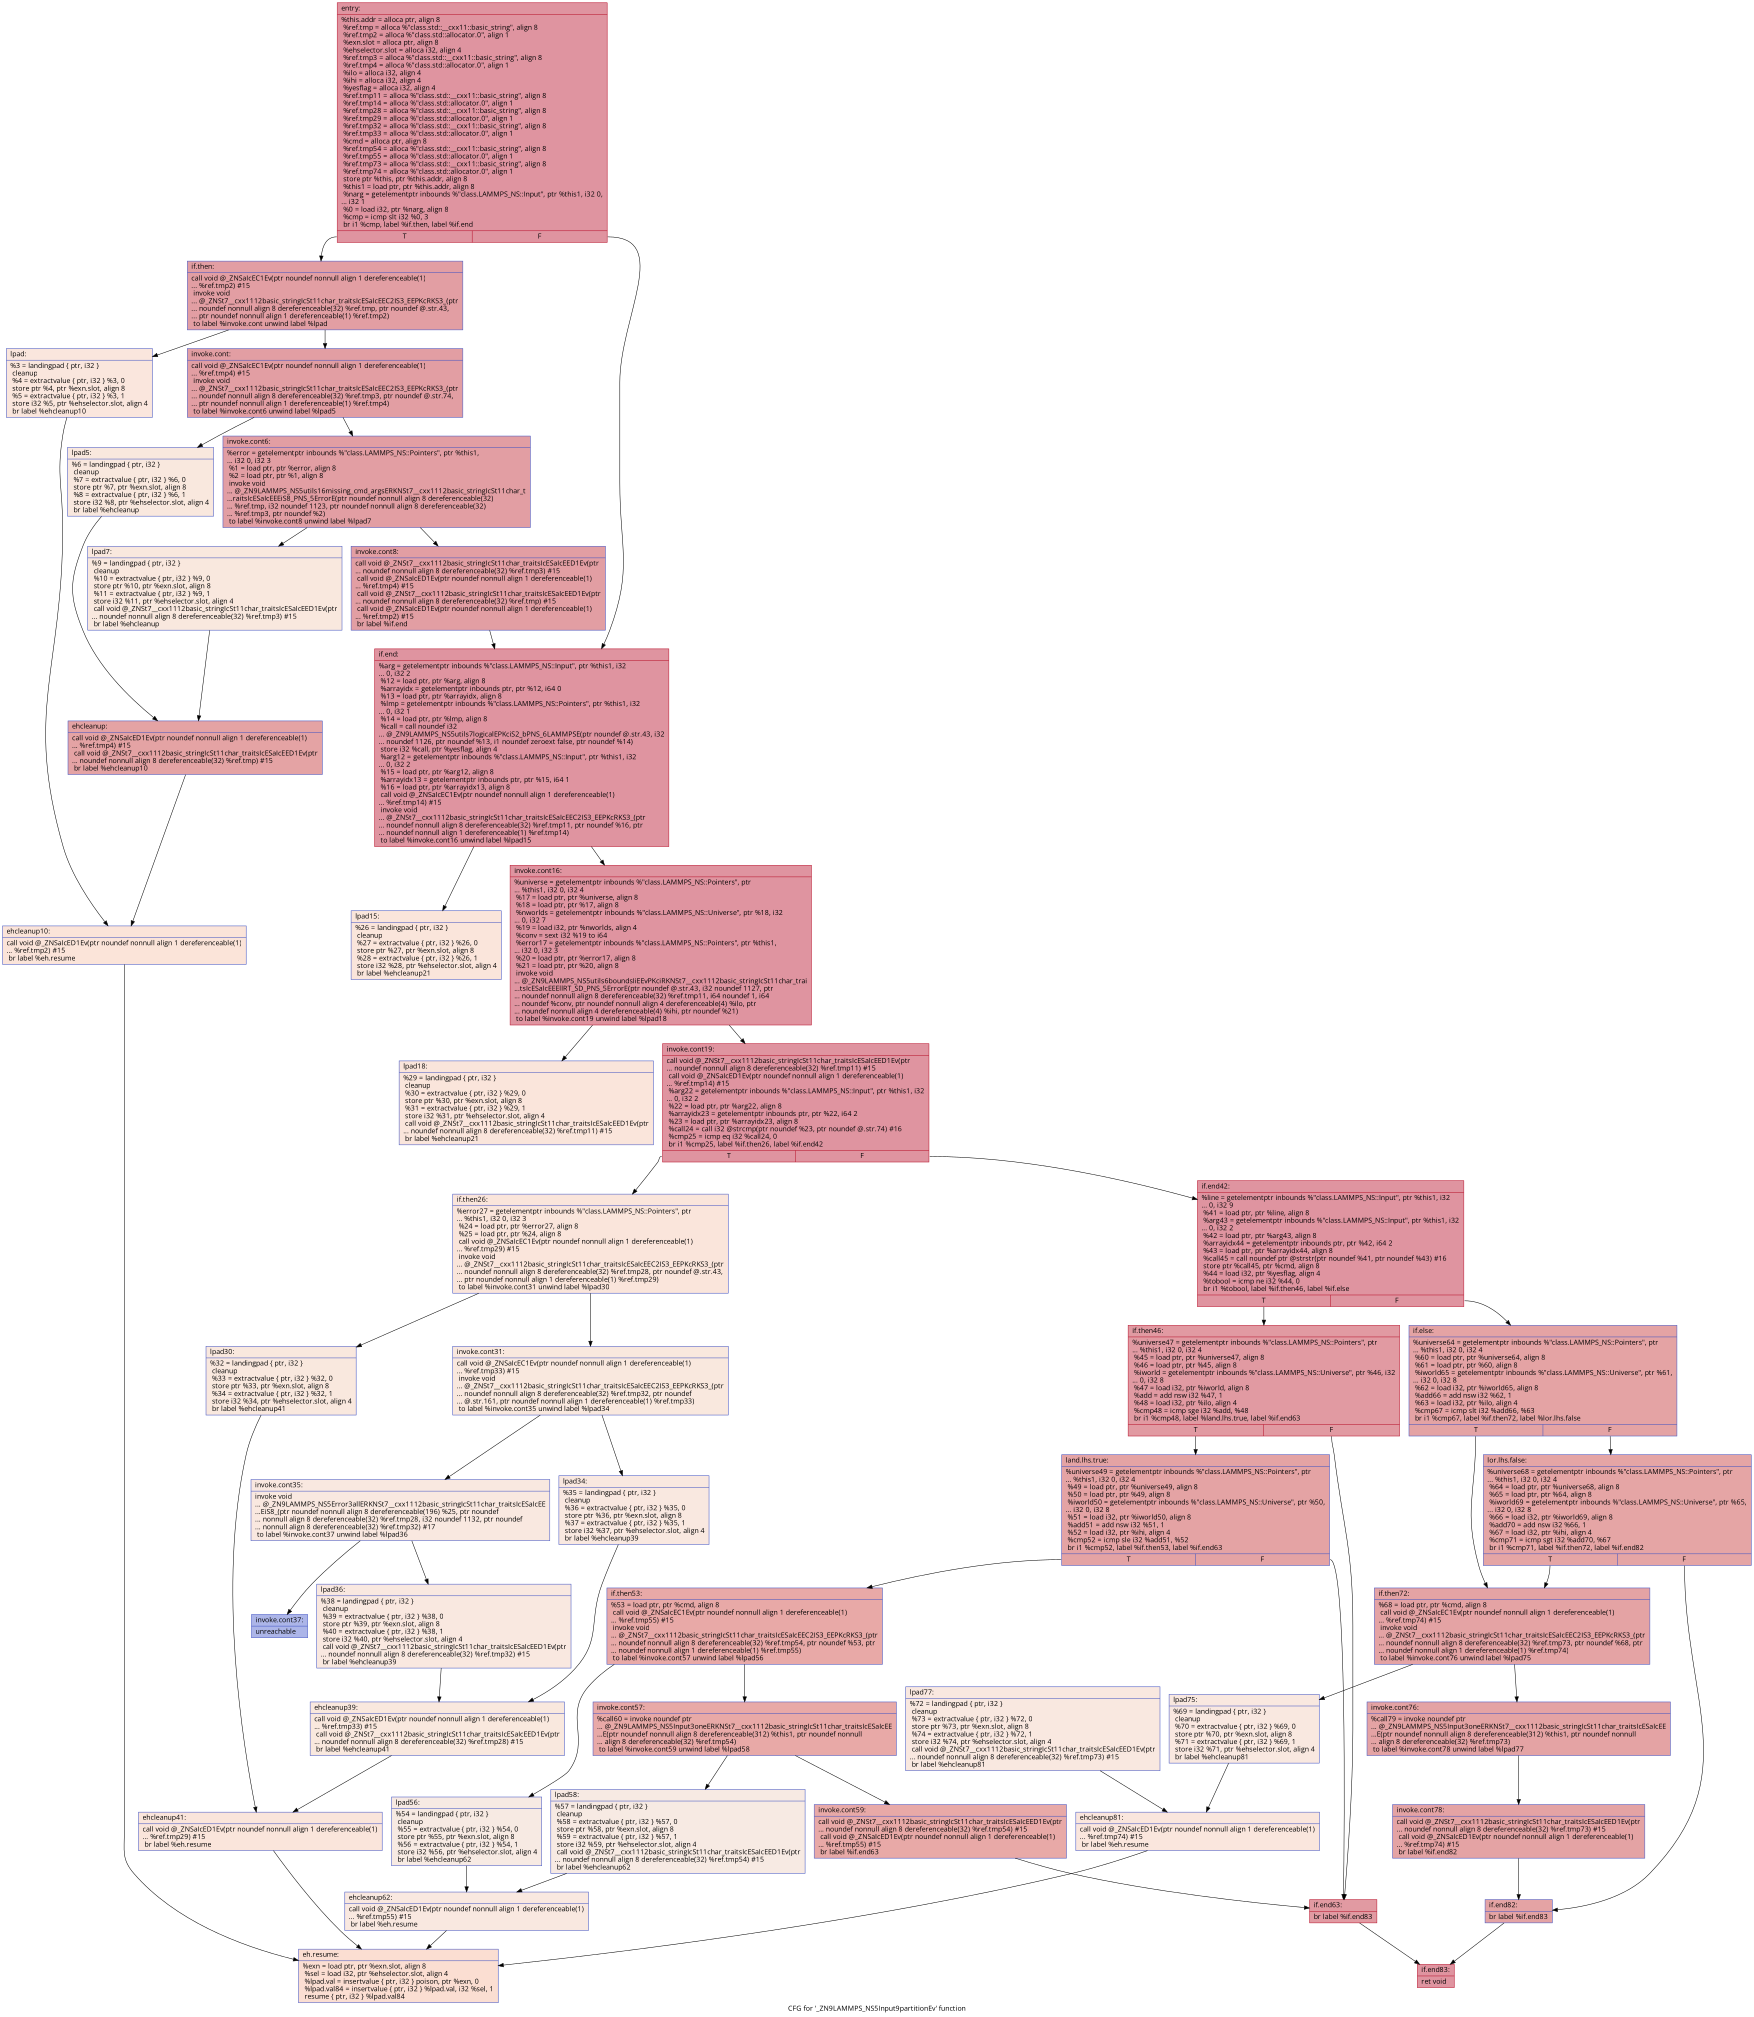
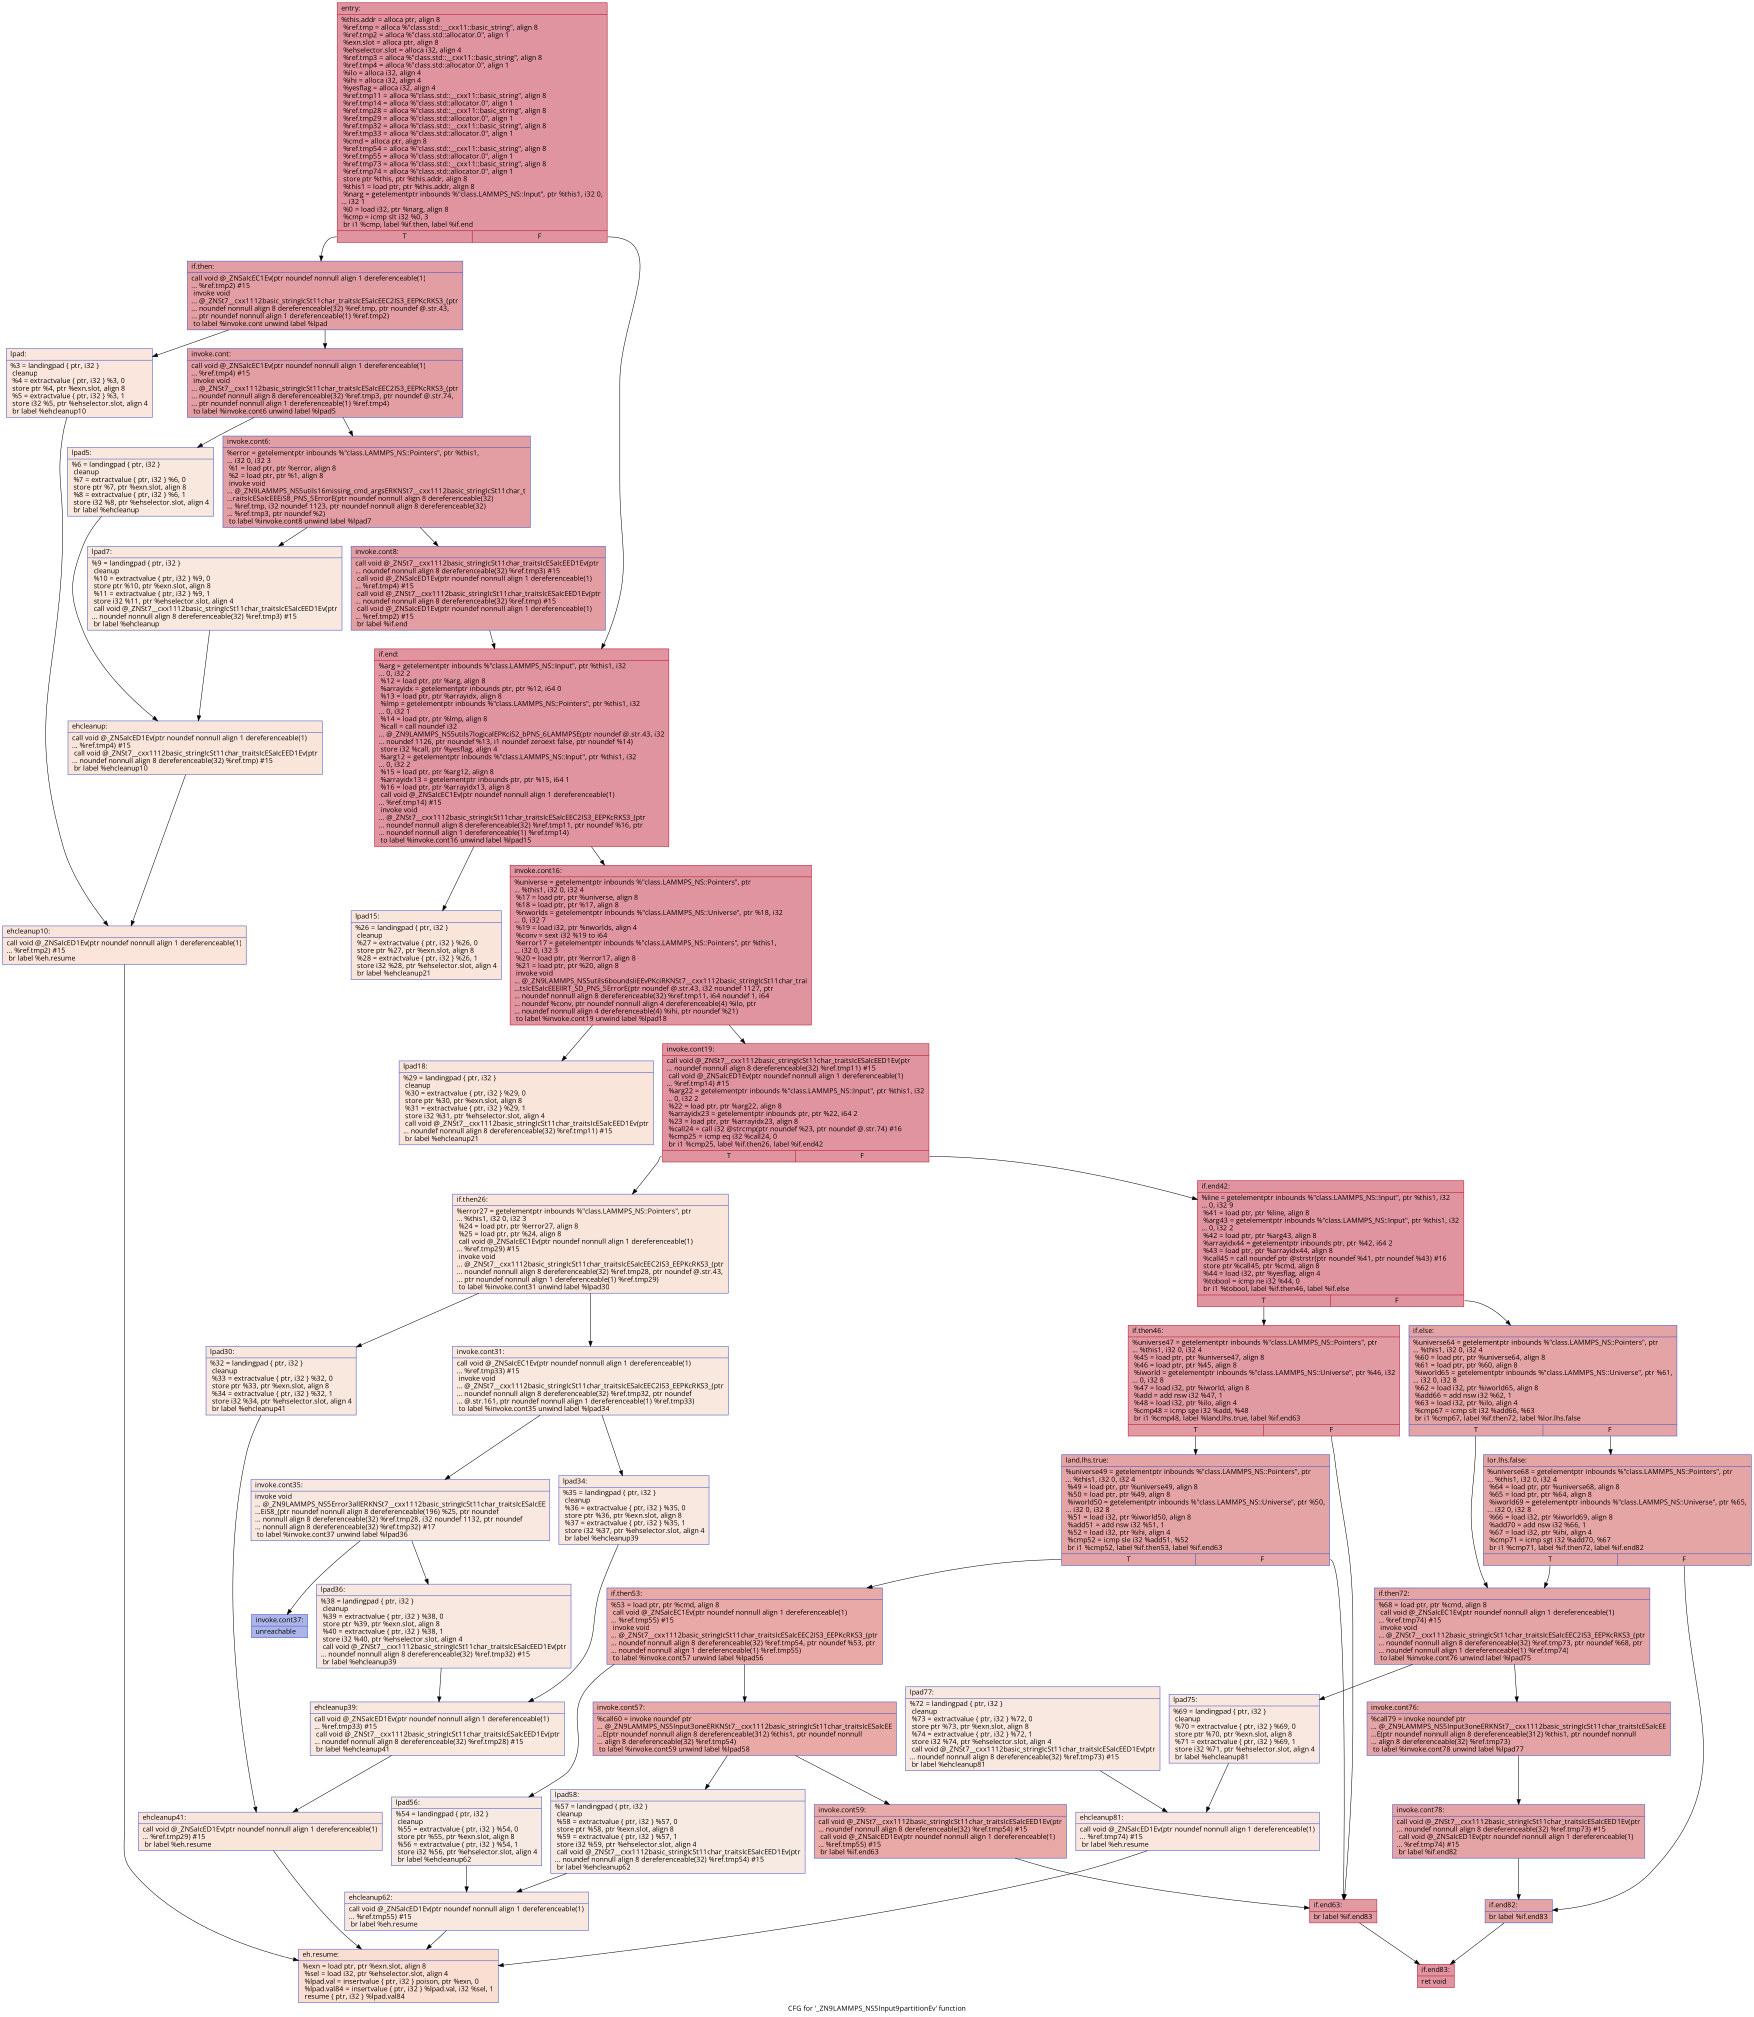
(195, 748) -> (195, 748)
